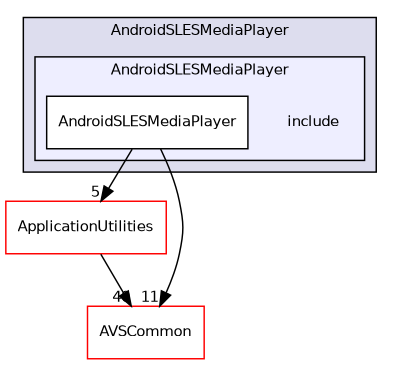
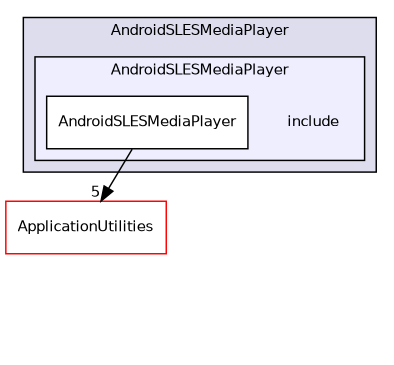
(146, 332) -> none
